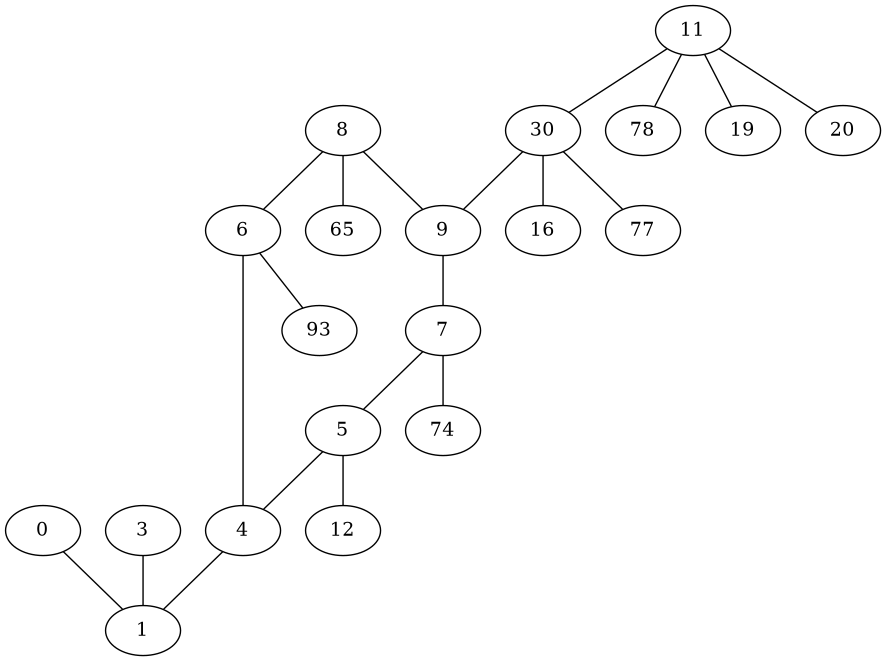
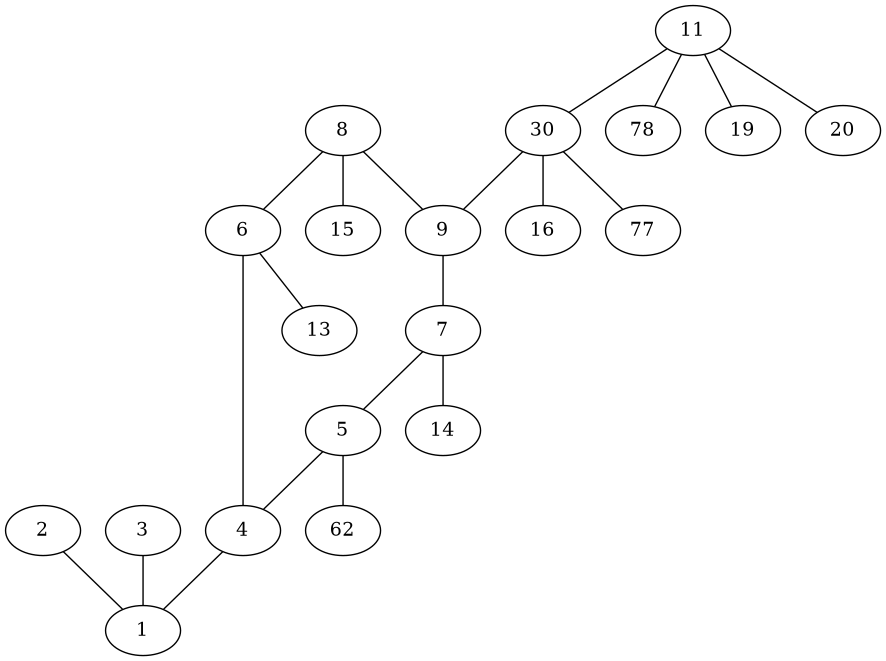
(343, 231) -> (343, 231)
(319, 331) -> (319, 331)
(443, 431) -> (443, 431)
(43, 531) -> (43, 531)
(343, 531) -> (343, 531)
